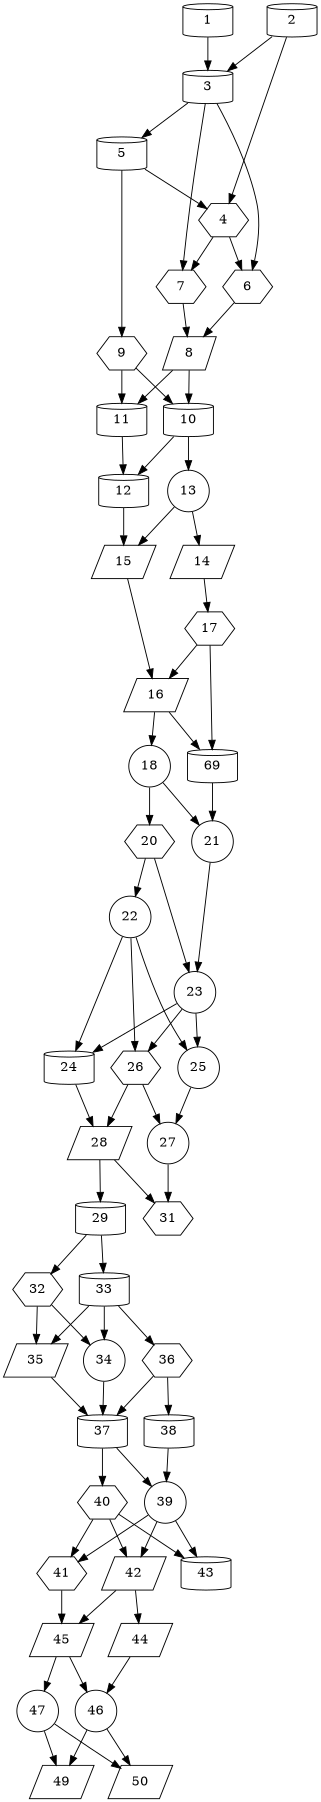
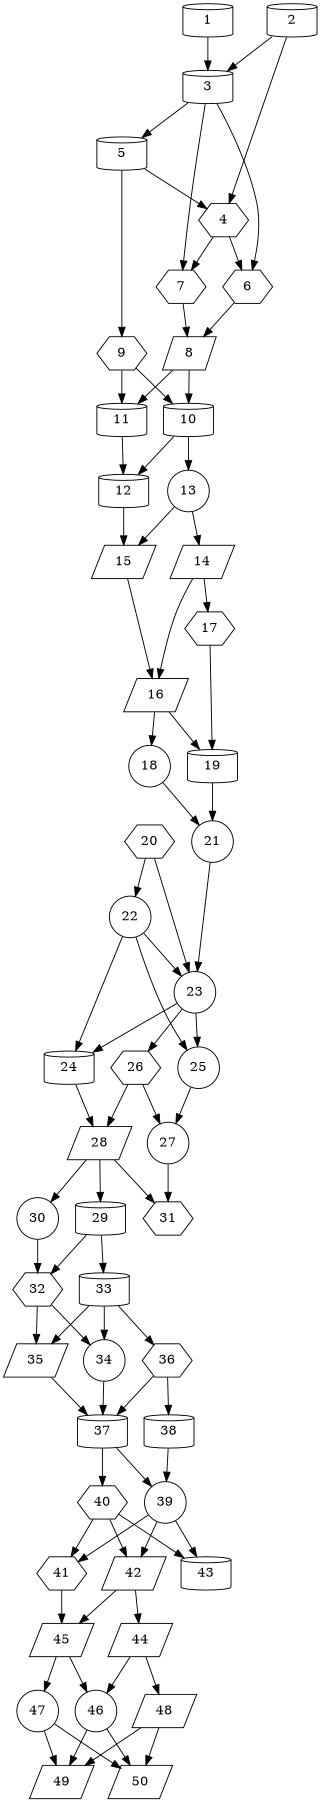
(186, 658) -> (173, 623)
(213, 766) -> (213, 766)
(150, 801) -> none
(133, 990) -> (160, 951)
none -> (38, 1218)
none -> (164, 1711)
